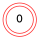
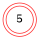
(20, 20) -> (20, 20)
